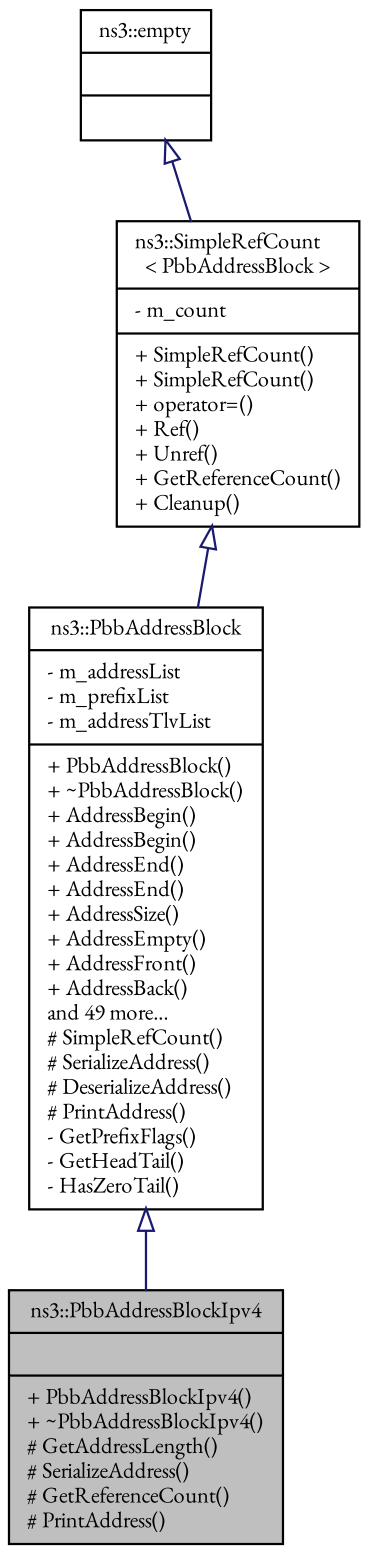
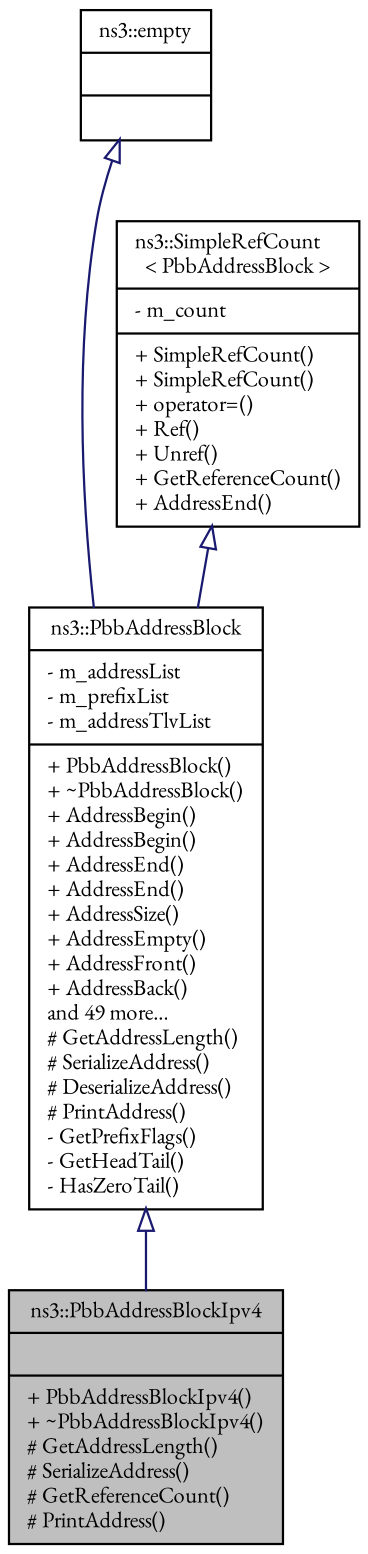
(182, 192) -> (83, 383)
(188, 503) -> (203, 503)
(136, 1038) -> (143, 1038)
